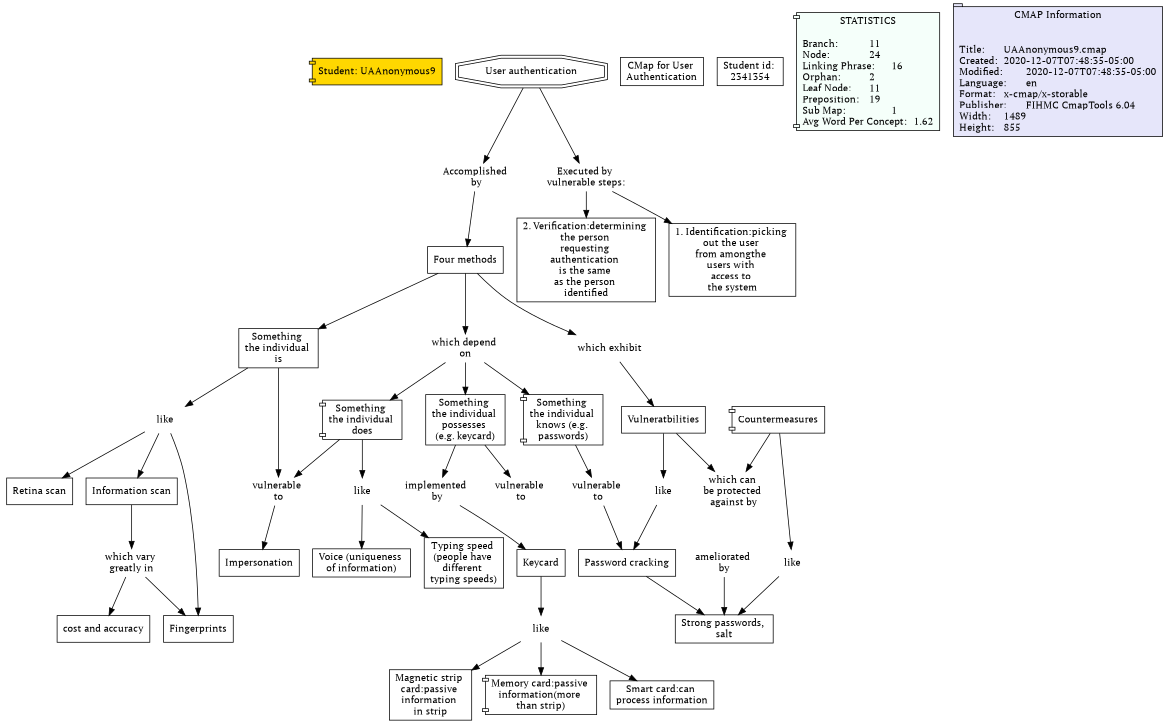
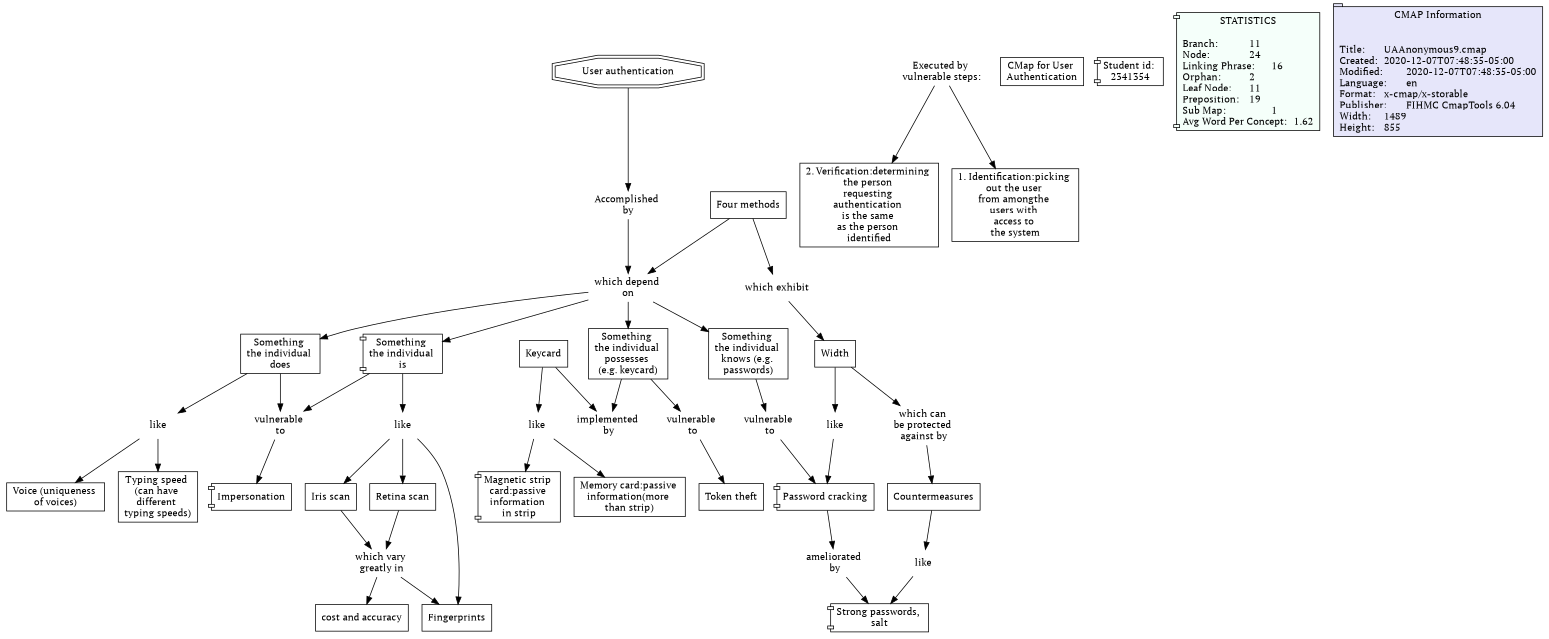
(377, 72) -> none
(750, 72) -> (1130, 72)
(558, 122) -> none
(471, 215) -> (628, 243)
(382, 300) -> (519, 320)
(278, 348) -> (403, 354)
(362, 420) -> (280, 354)
(563, 420) -> (748, 354)
(663, 420) -> (835, 354)
(778, 420) -> (934, 497)
(760, 449) -> (929, 461)
(132, 491) -> (331, 497)
none -> (731, 497)
(490, 524) -> (573, 386)
none -> (394, 526)
(259, 563) -> (251, 497)
(362, 563) -> (56, 497)
(464, 563) -> (158, 497)
(627, 563) -> (825, 497)
(672, 594) -> (830, 526)
(724, 629) -> (880, 618)
(431, 695) -> (519, 497)
(541, 695) -> (630, 497)
(662, 695) -> none
